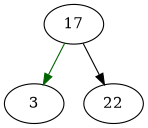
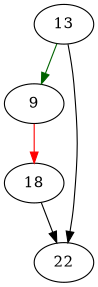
(74, 24) -> (64, 24)
(34, 104) -> (34, 104)
none -> (34, 183)
